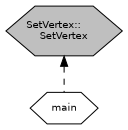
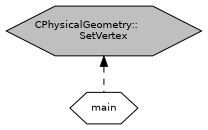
(64, 31) -> (104, 31)
